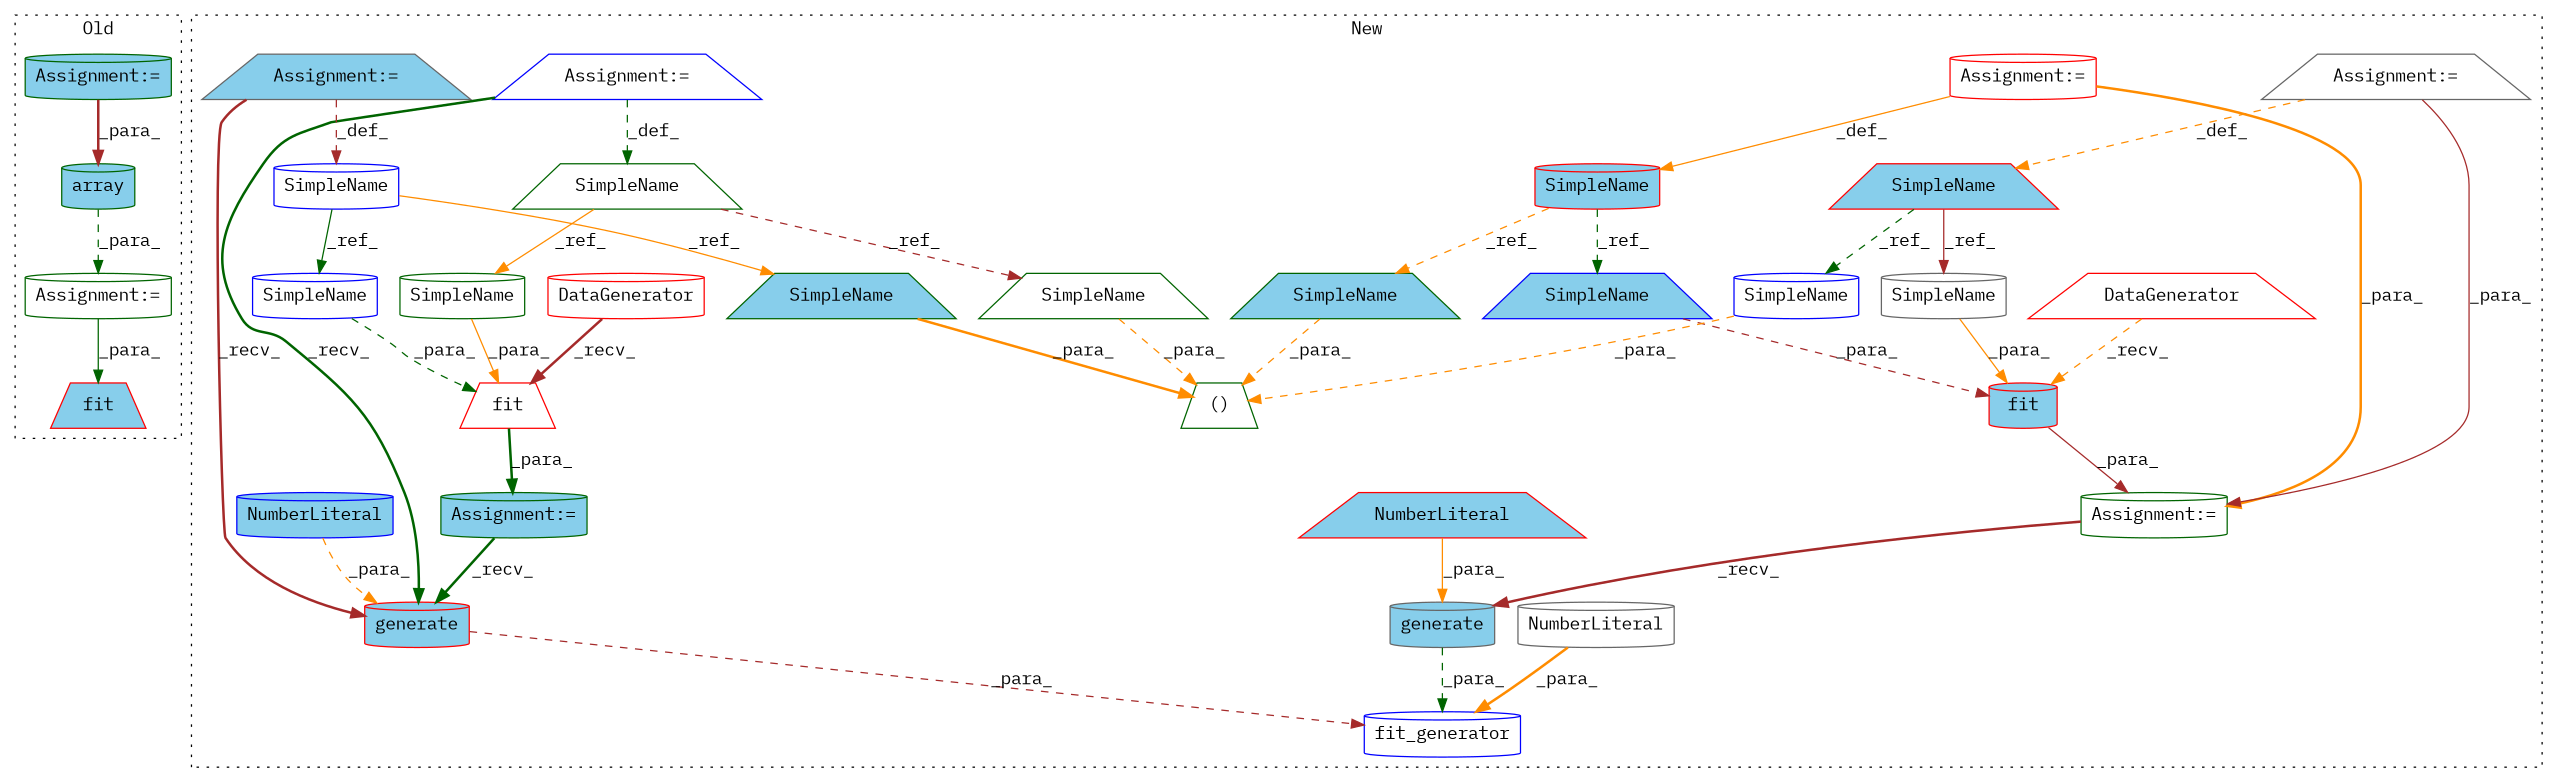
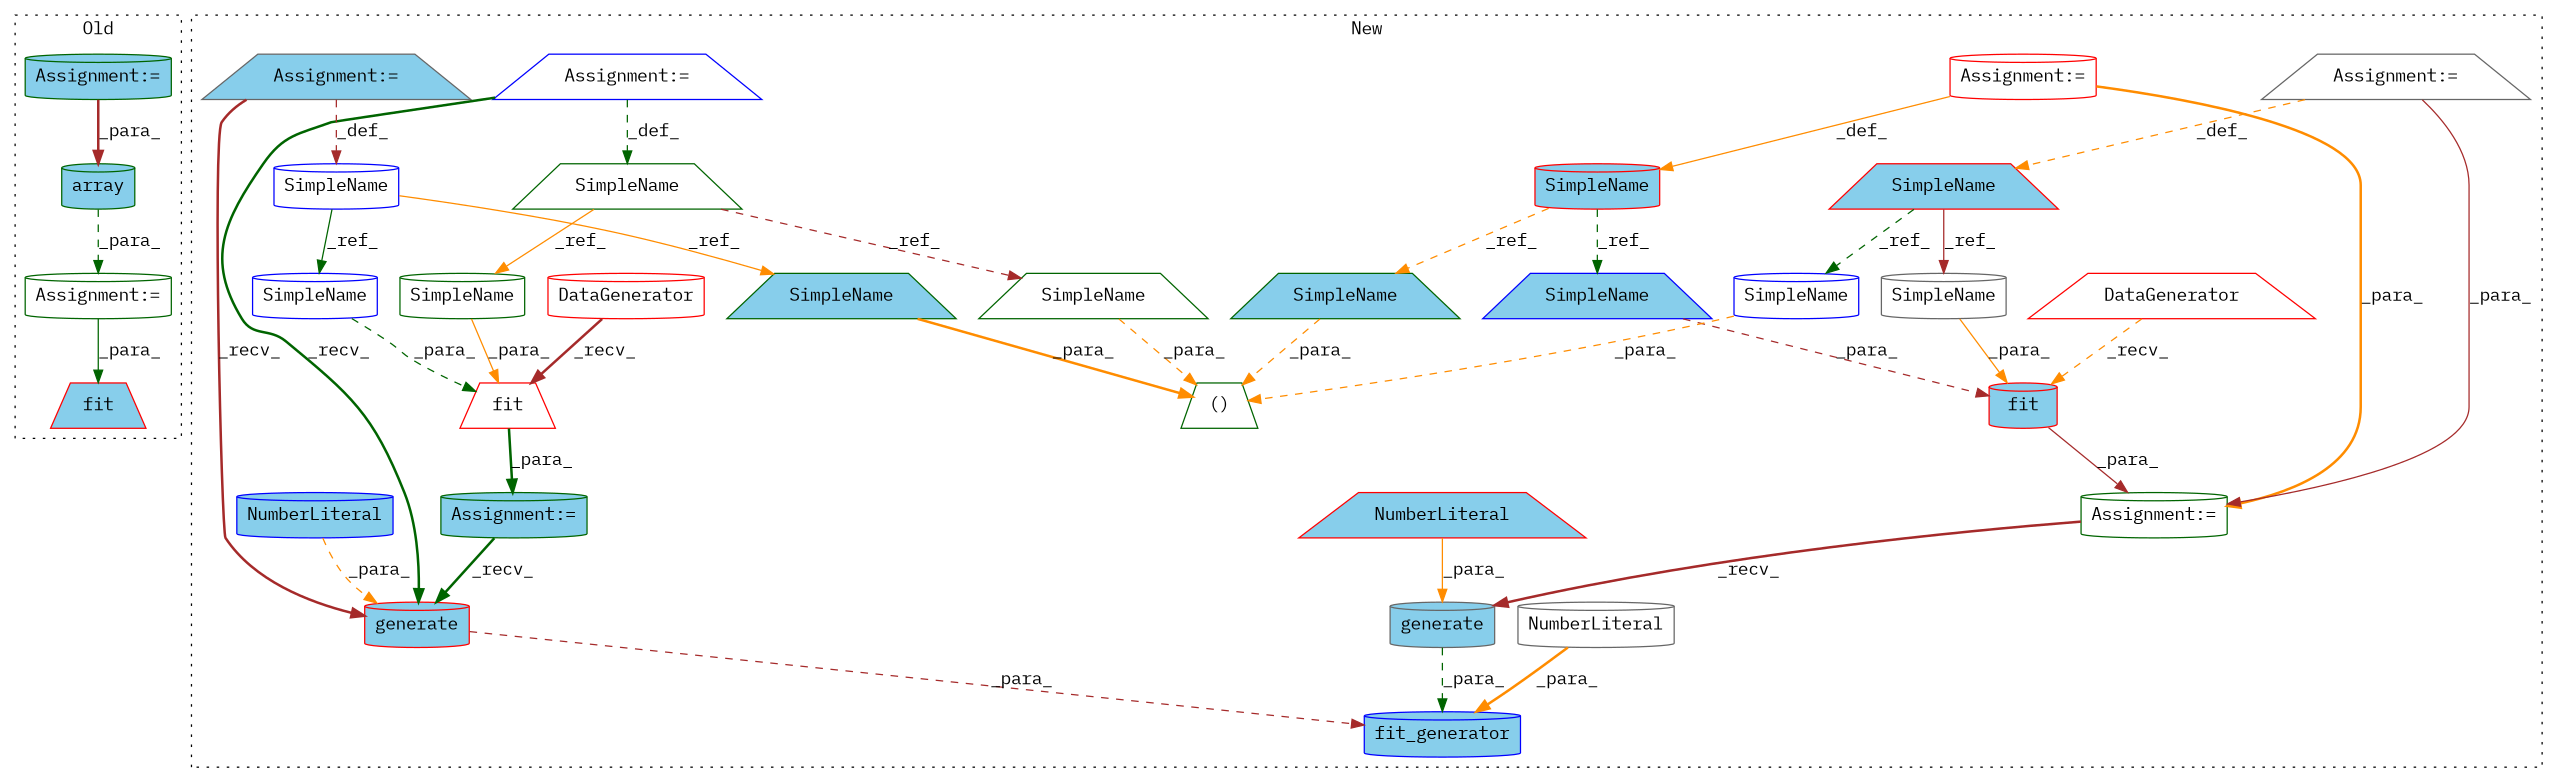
(1442, 734) -> (1442, 734)
